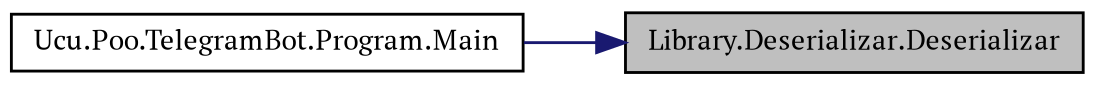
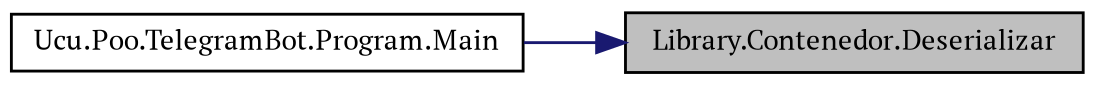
(854, 43) -> (854, 43)
